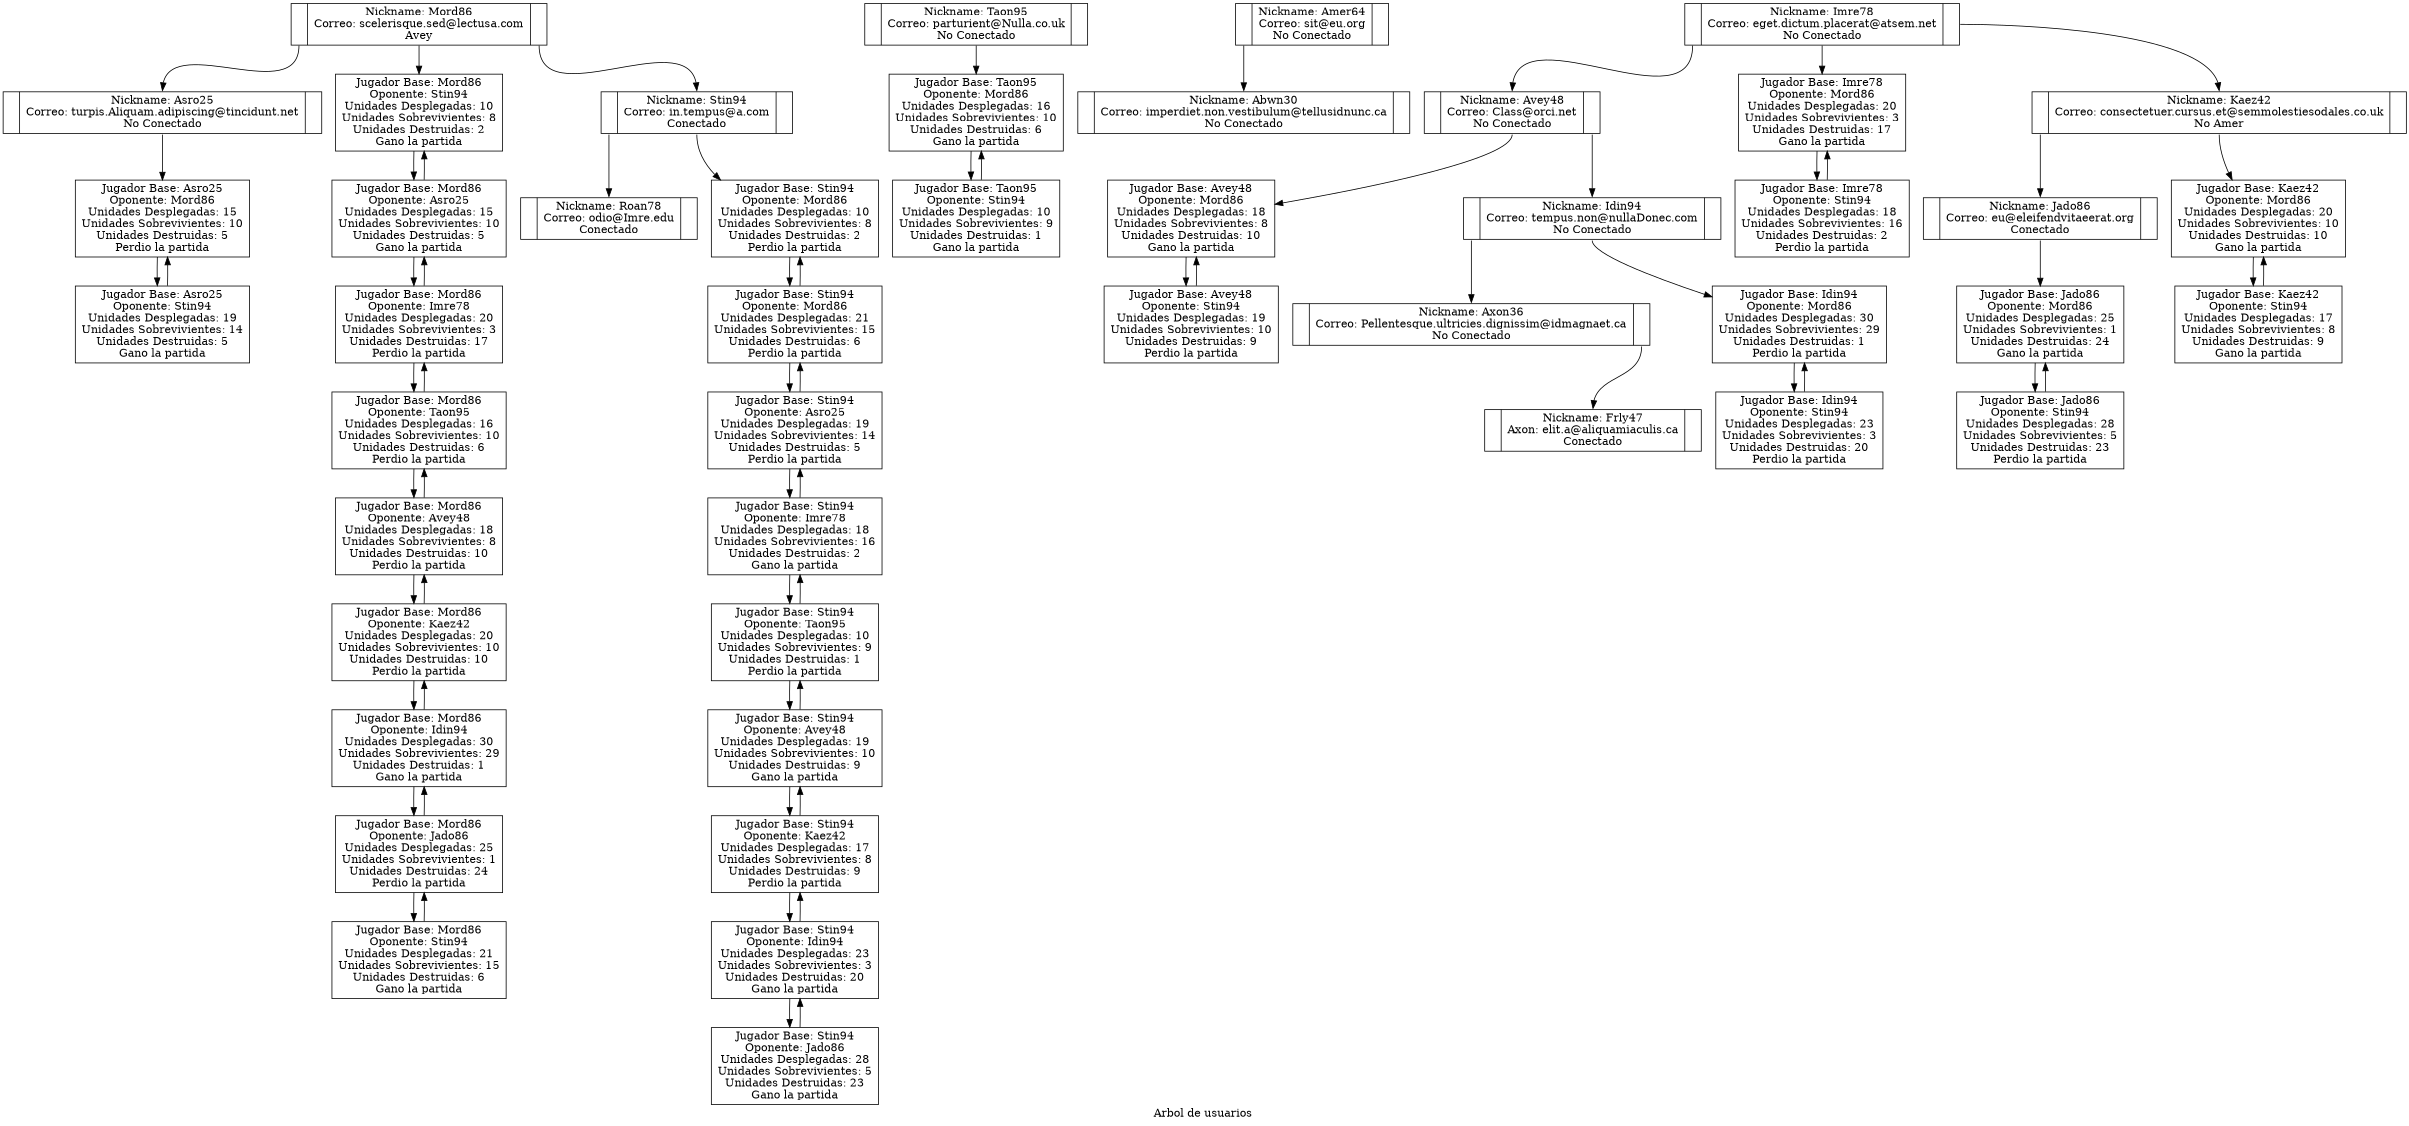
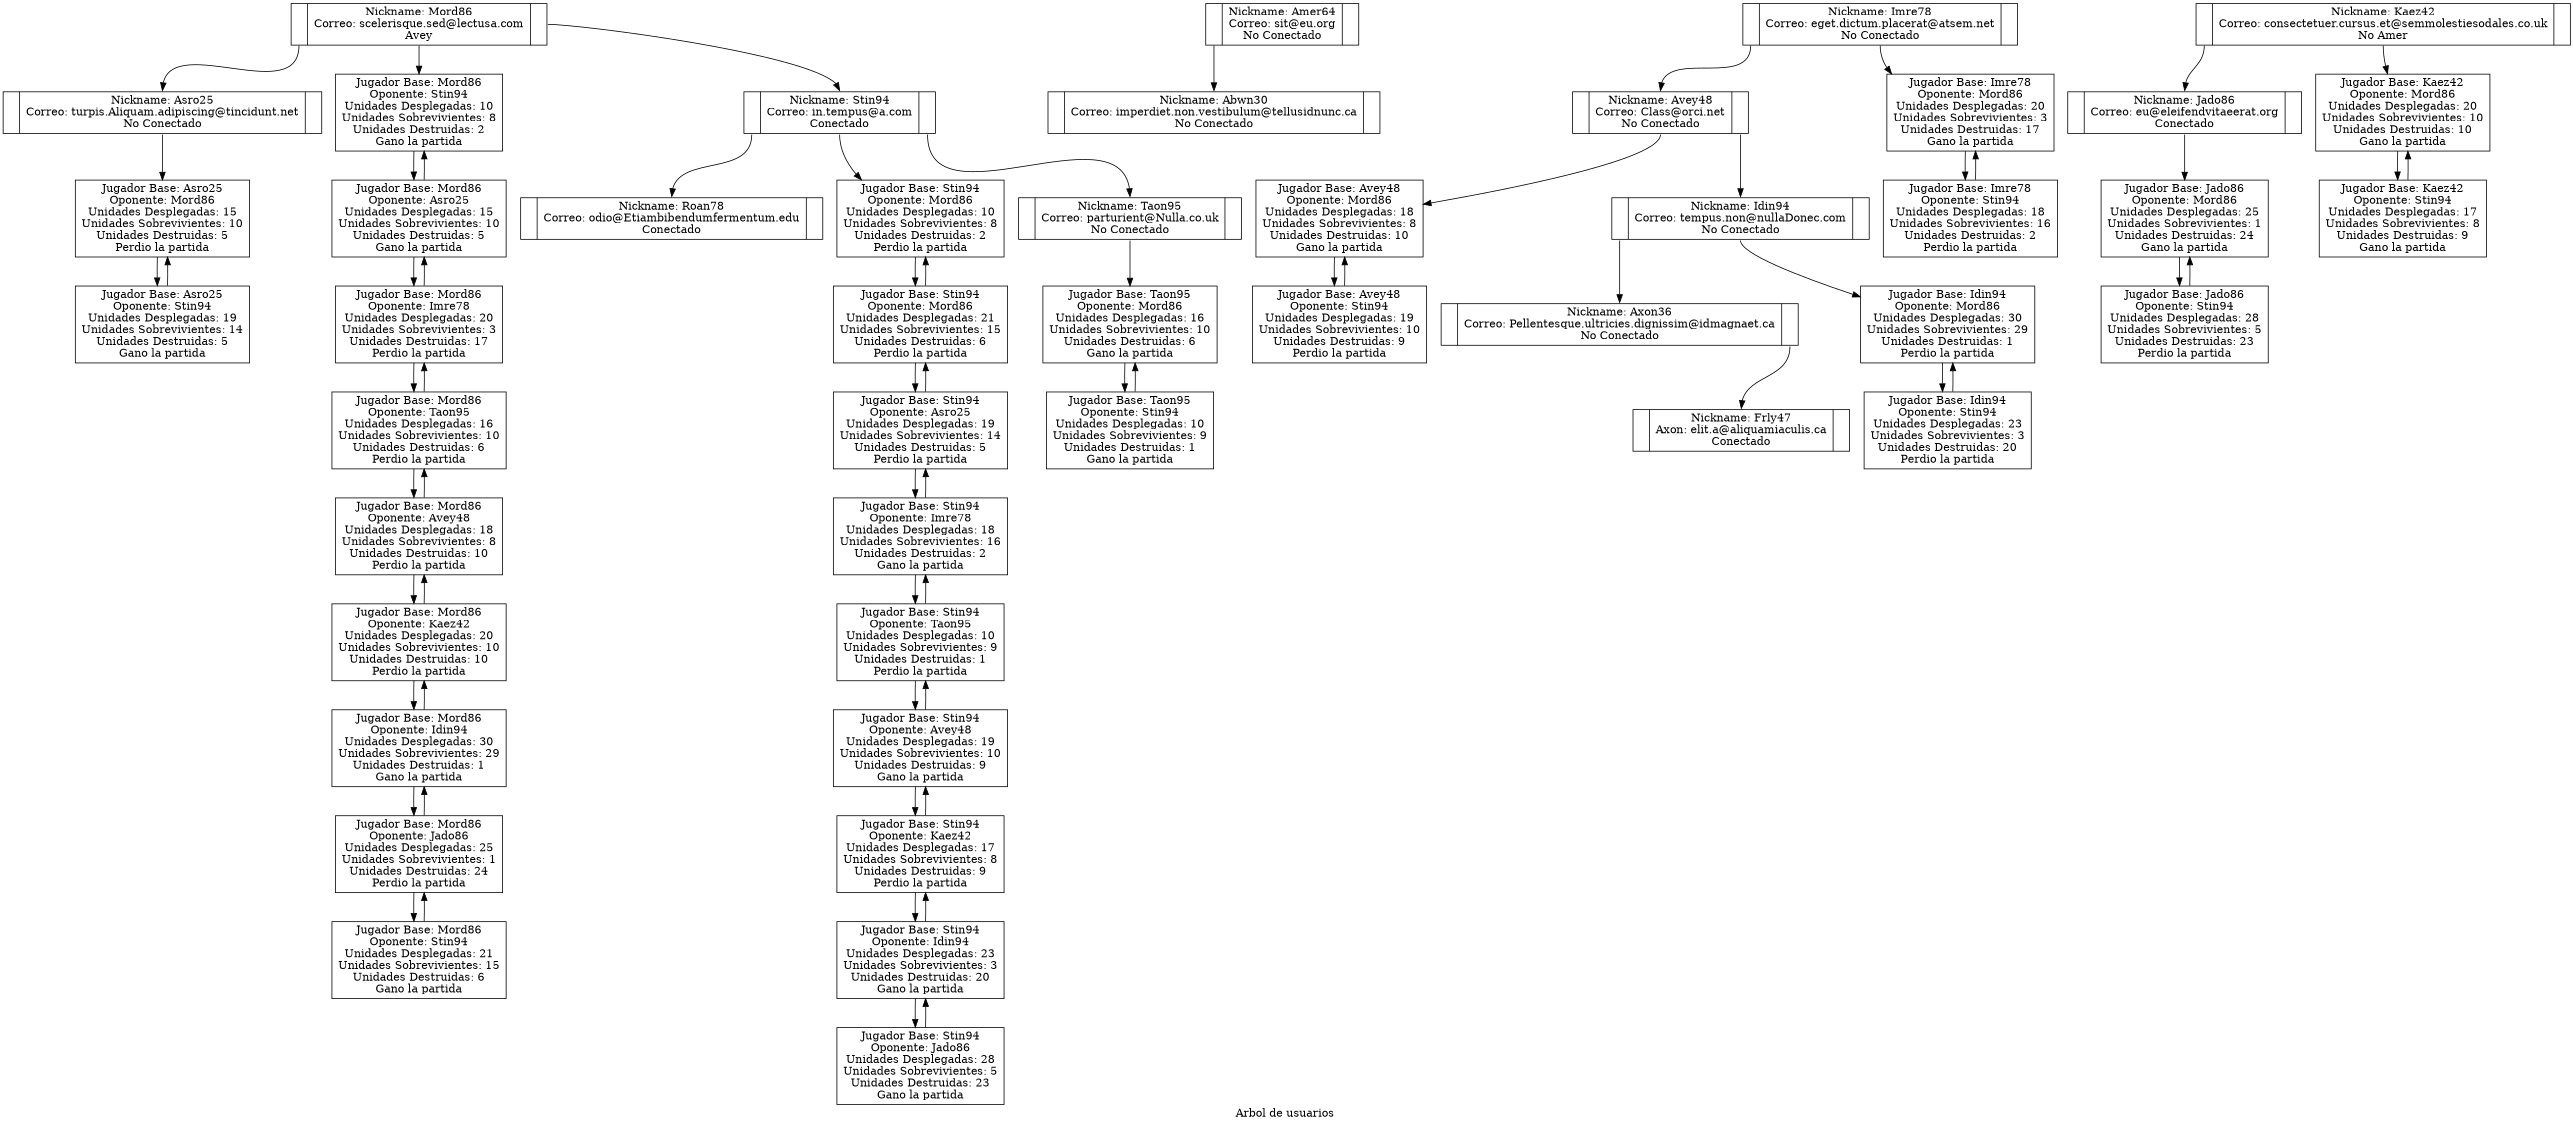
(2096, 33) -> none
none -> (1025, 166)
(609, 218) -> (672, 218)
